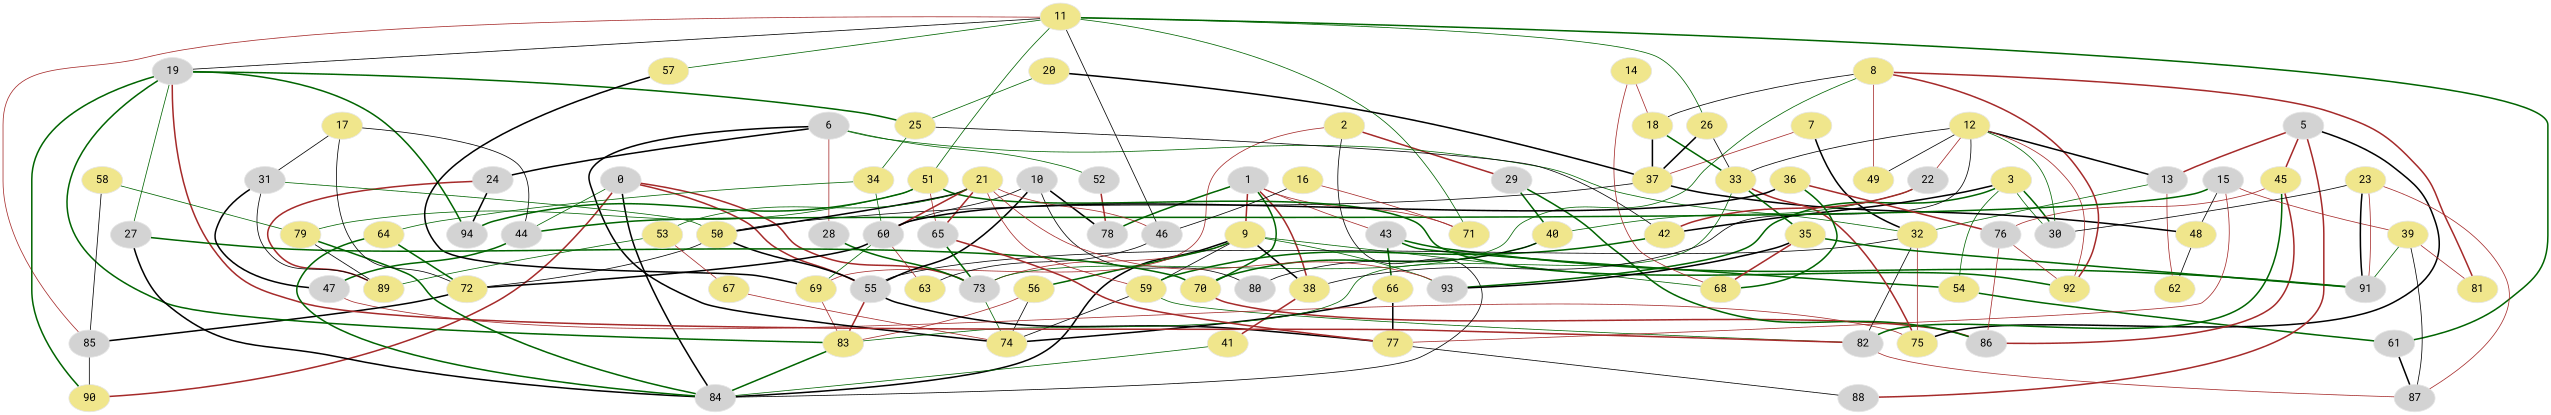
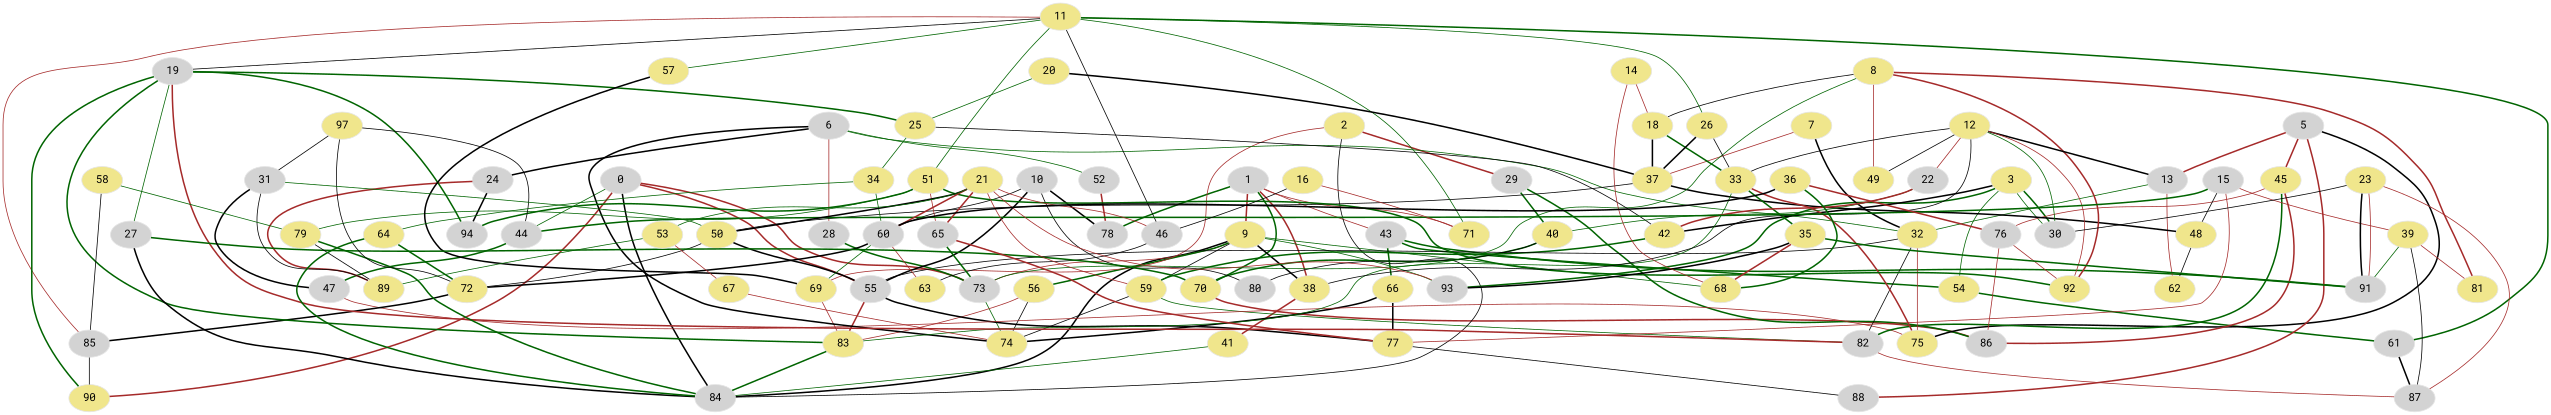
(342, 126) -> (342, 126)
